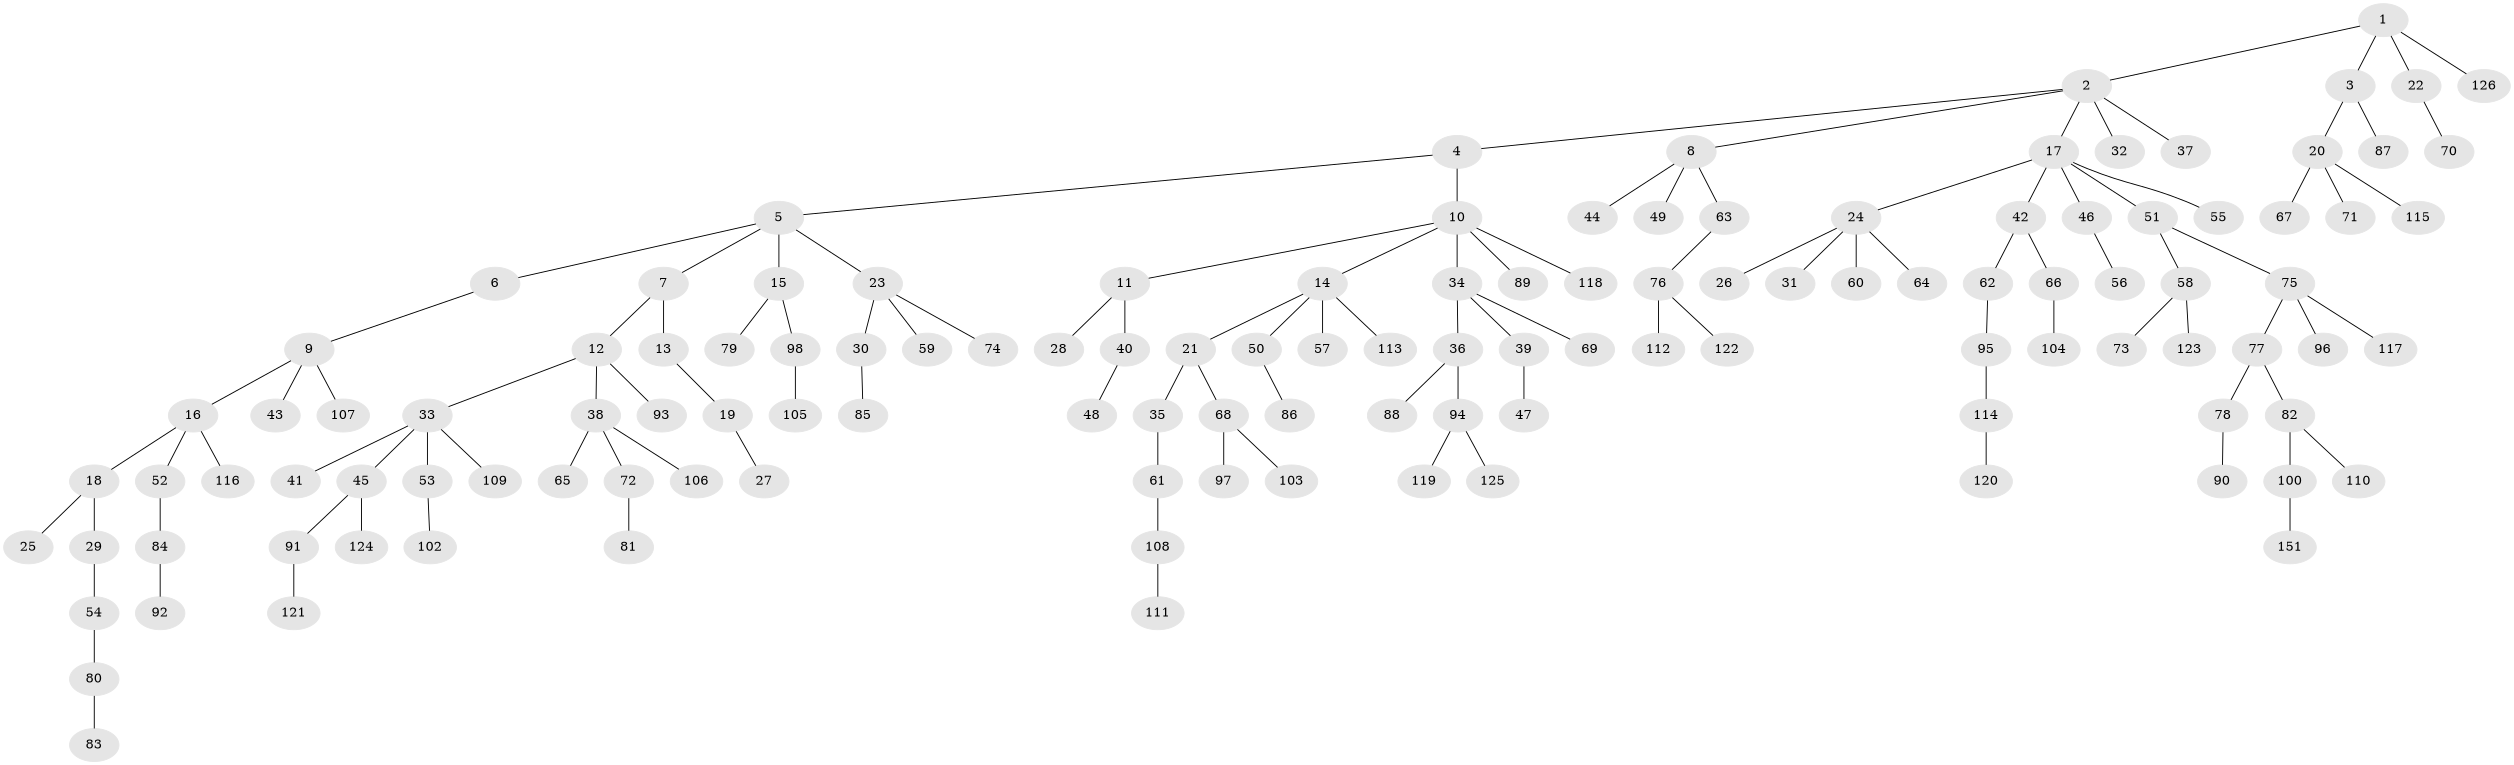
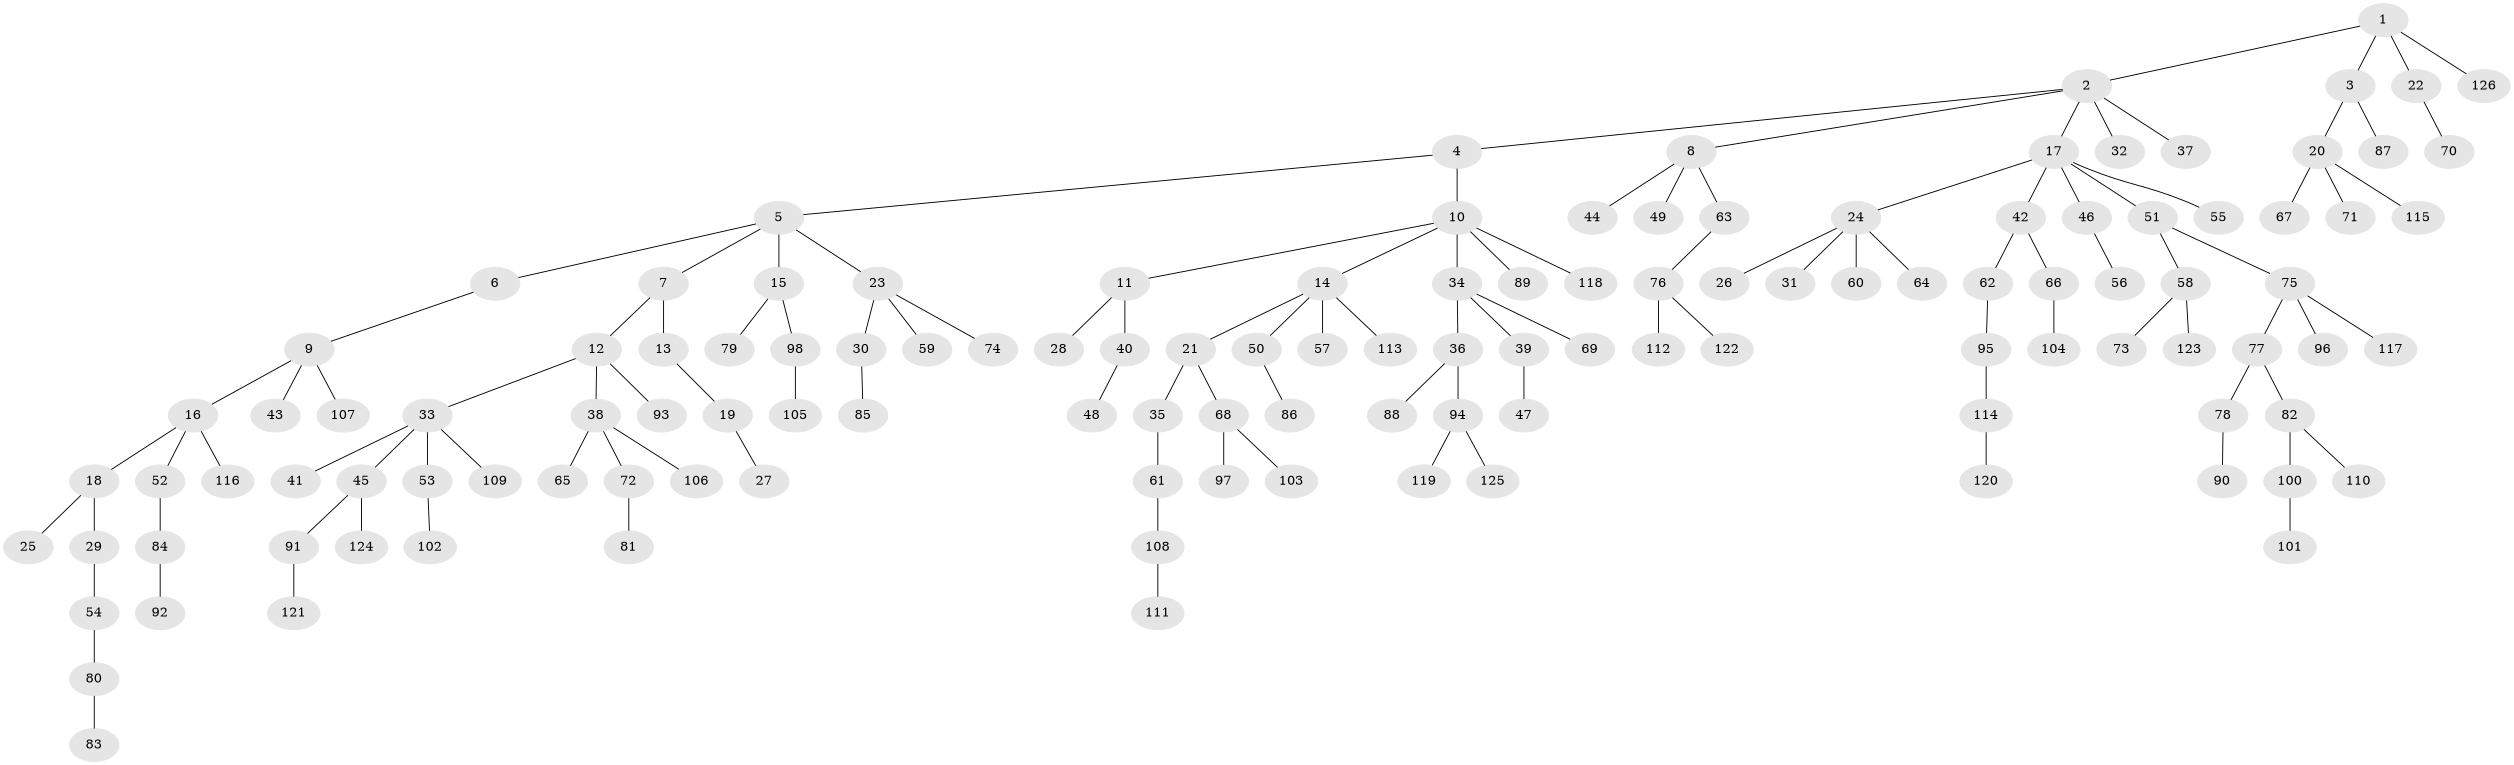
(2290, 547) -> (2290, 547)
